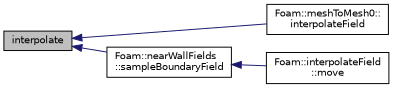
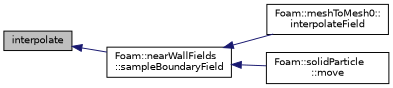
(174, 31) -> (253, 40)
(328, 68) -> (328, 68)
